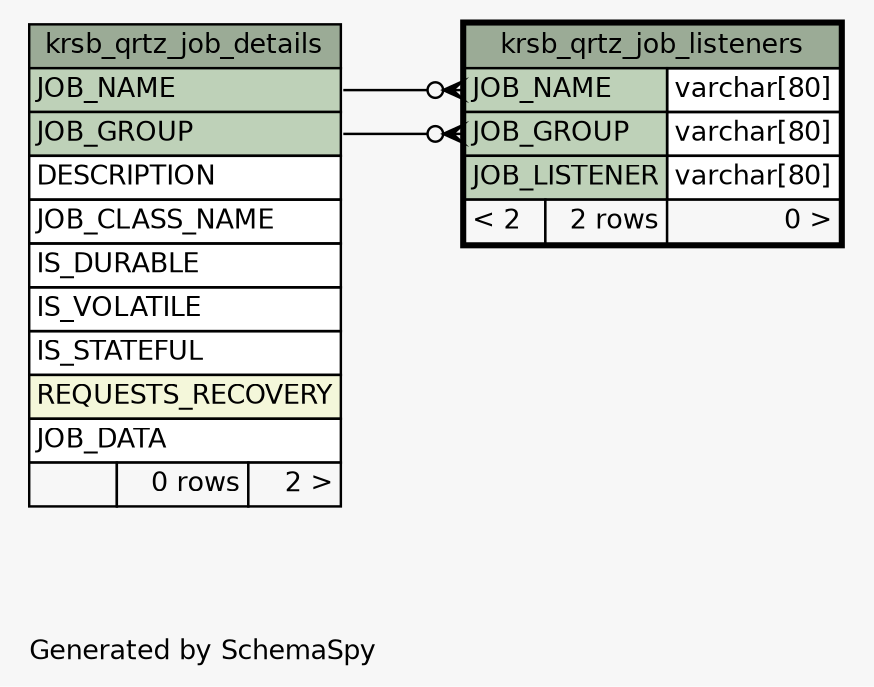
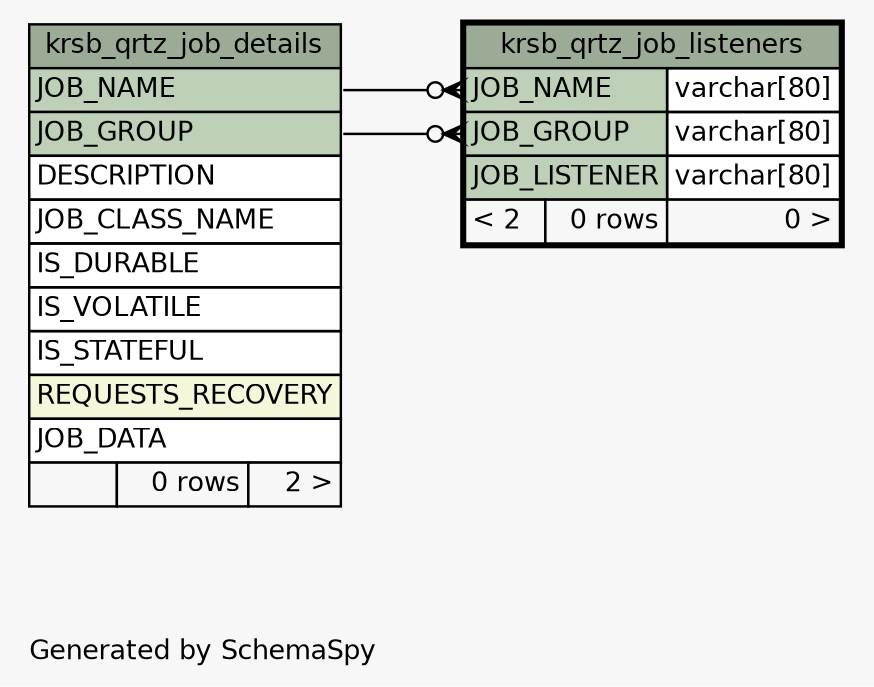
(615, 220) -> (615, 220)
